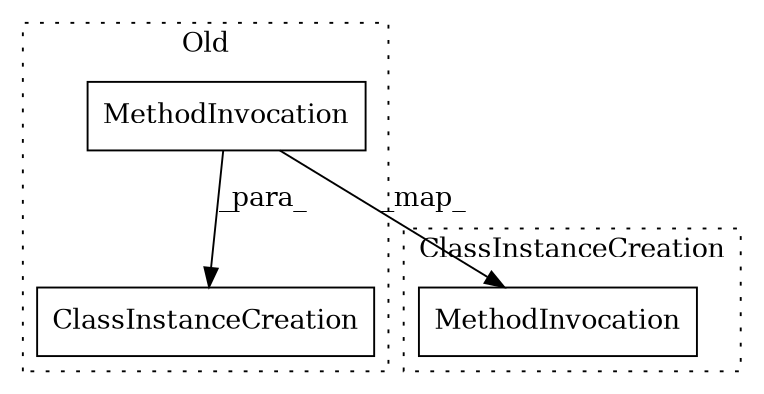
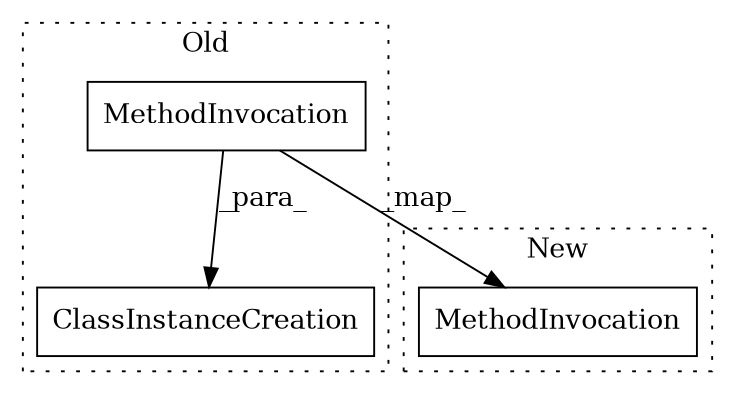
(572, 250) -> (558, 250)
